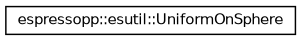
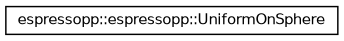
(151, 20) -> (172, 20)
